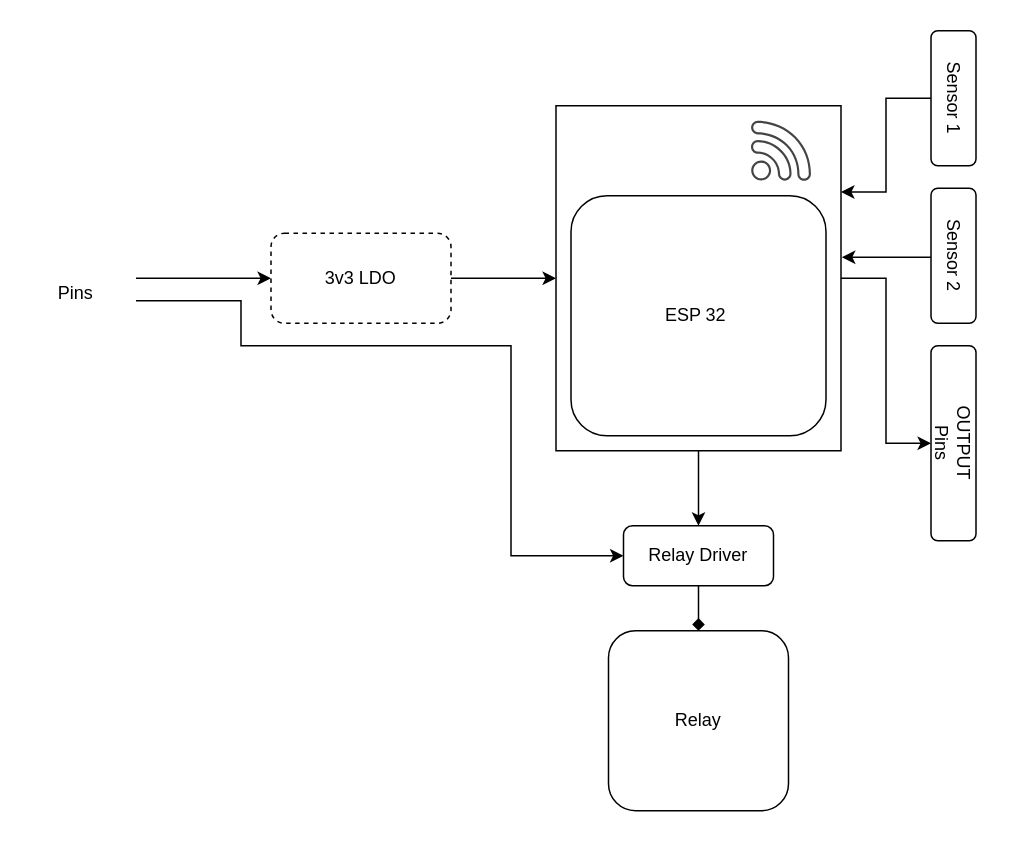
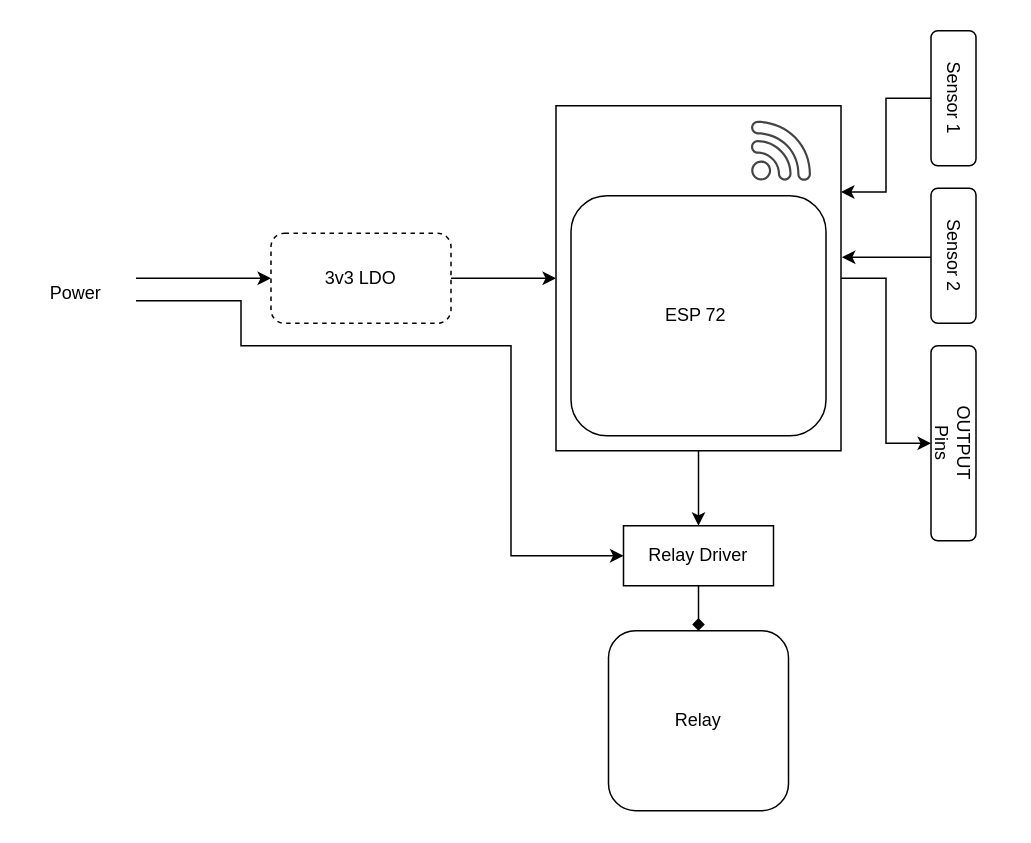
(76, 293) -> (76, 293)
(698, 316) -> (698, 316)
(698, 556) -> (698, 556)
